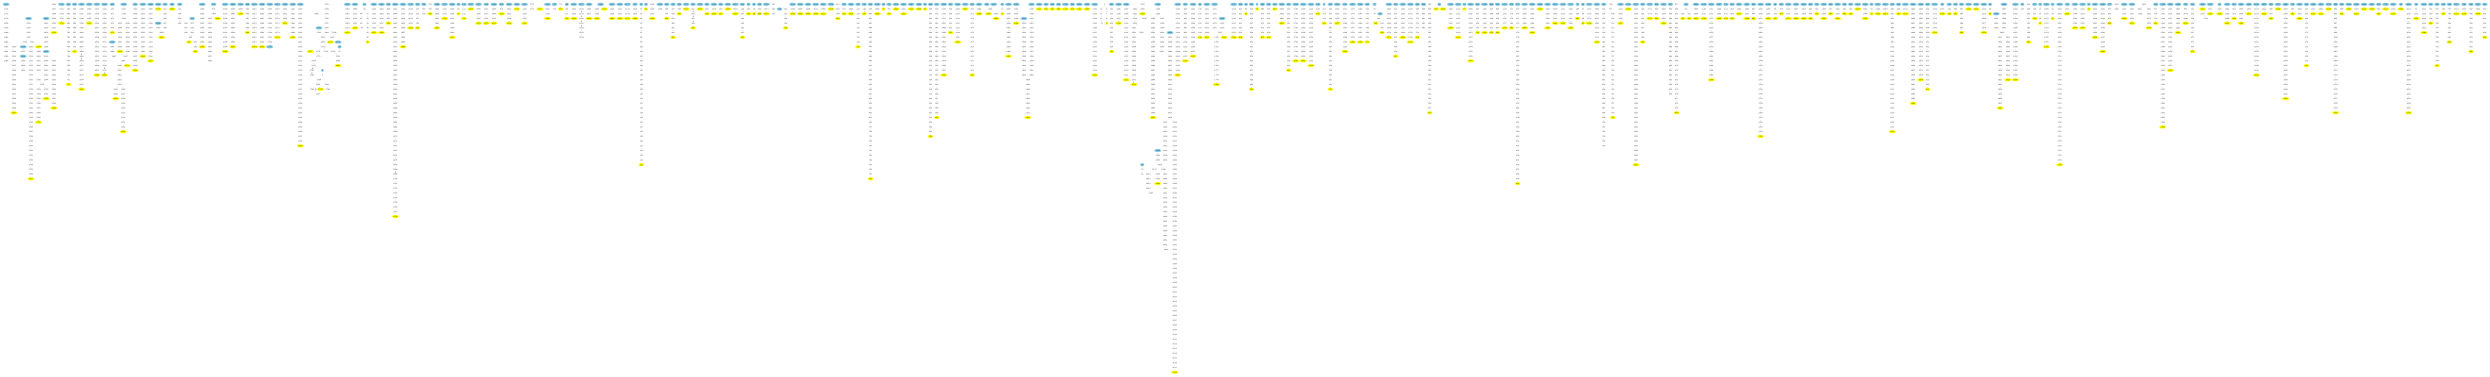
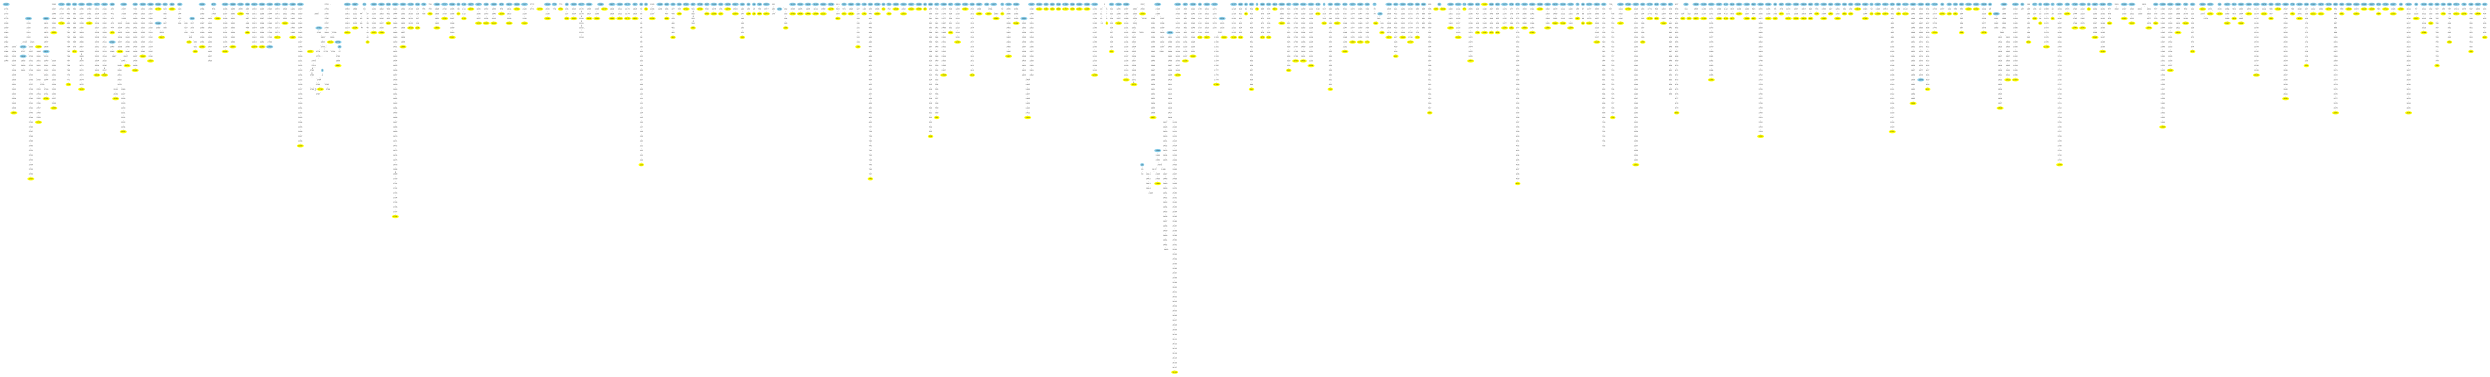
(1484, 4) -> (1484, 4)
(1921, 80) -> (1921, 80)
